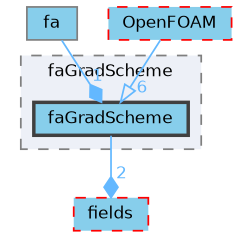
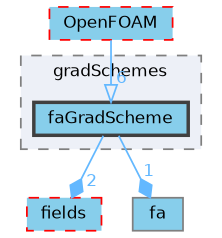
(79, 67) -> (131, 160)
(111, 72) -> (111, 72)
